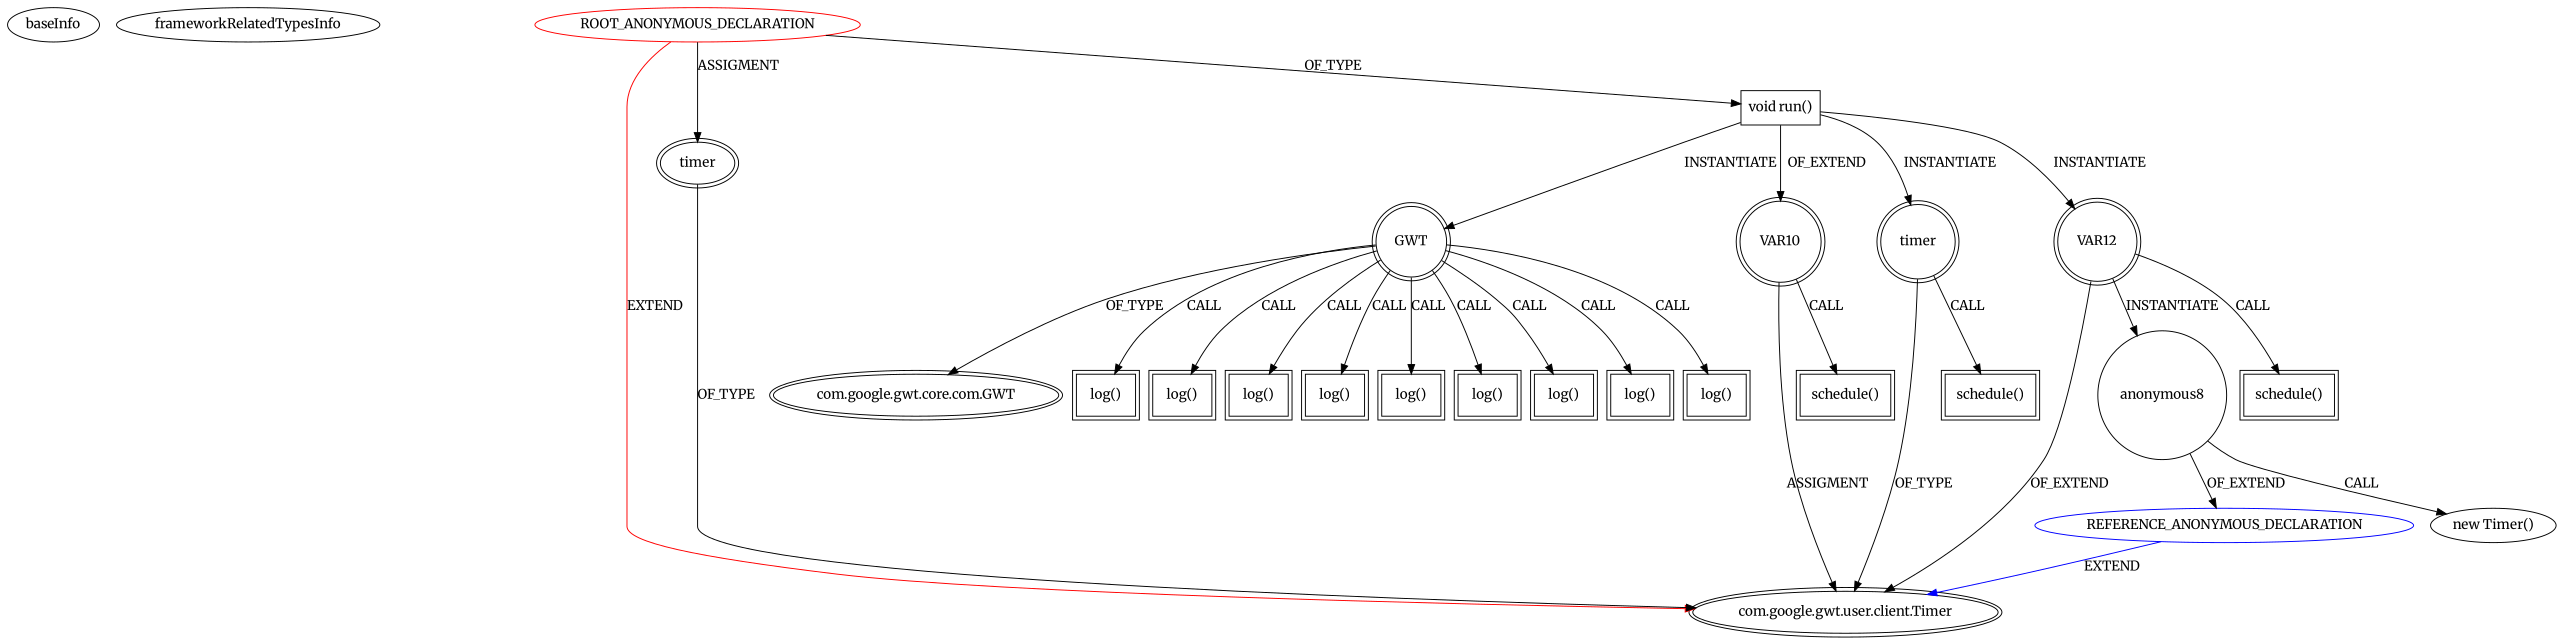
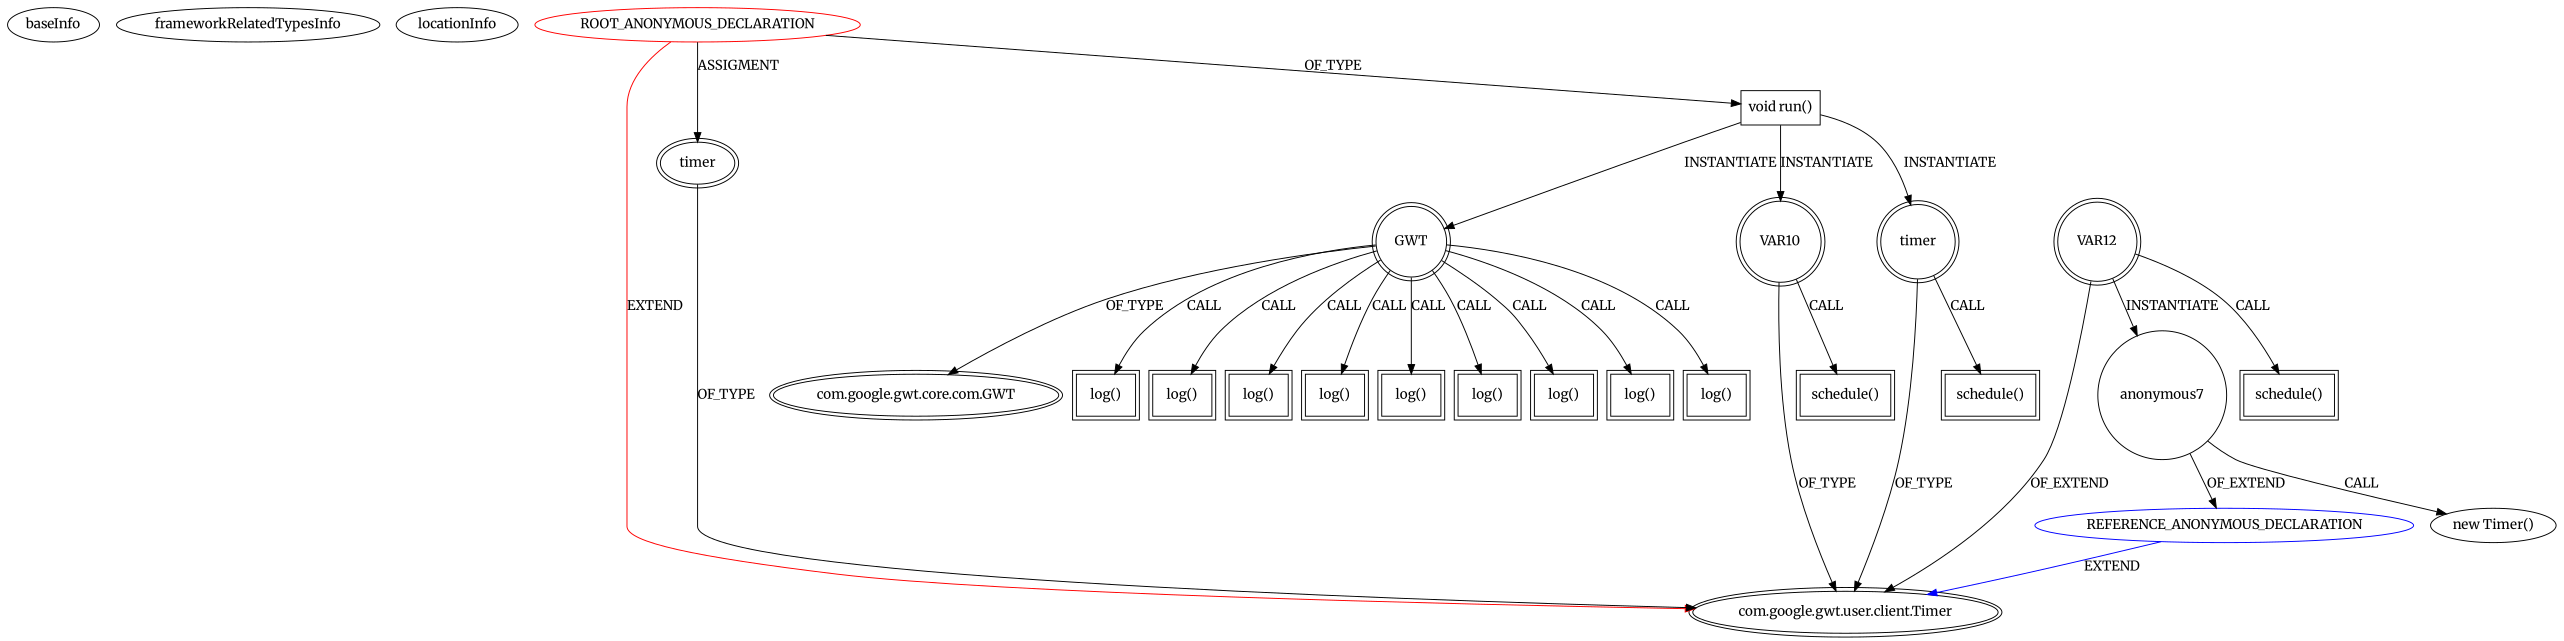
none -> (457, 25)
(1956, 129) -> none
(1827, 163) -> (1827, 163)
(2162, 395) -> (2162, 395)
(1828, 484) -> (1828, 484)
